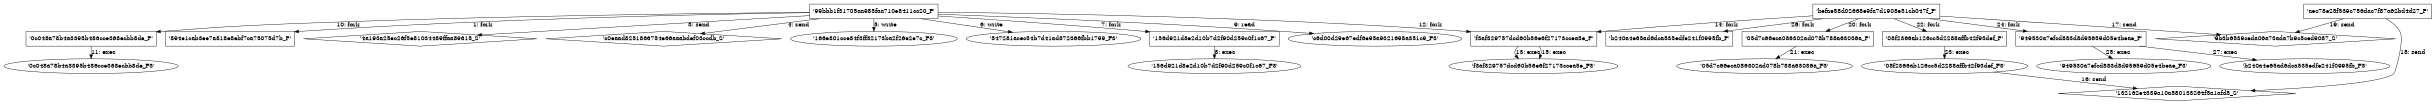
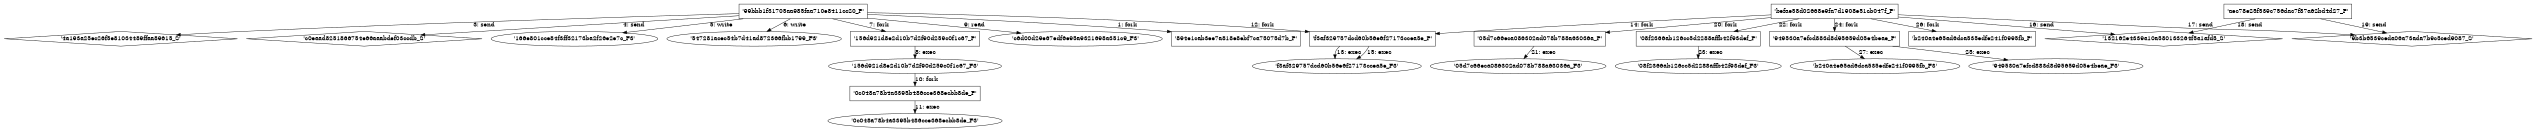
(485, 18) -> (915, 78)
(2063, 80) -> (2005, 26)
